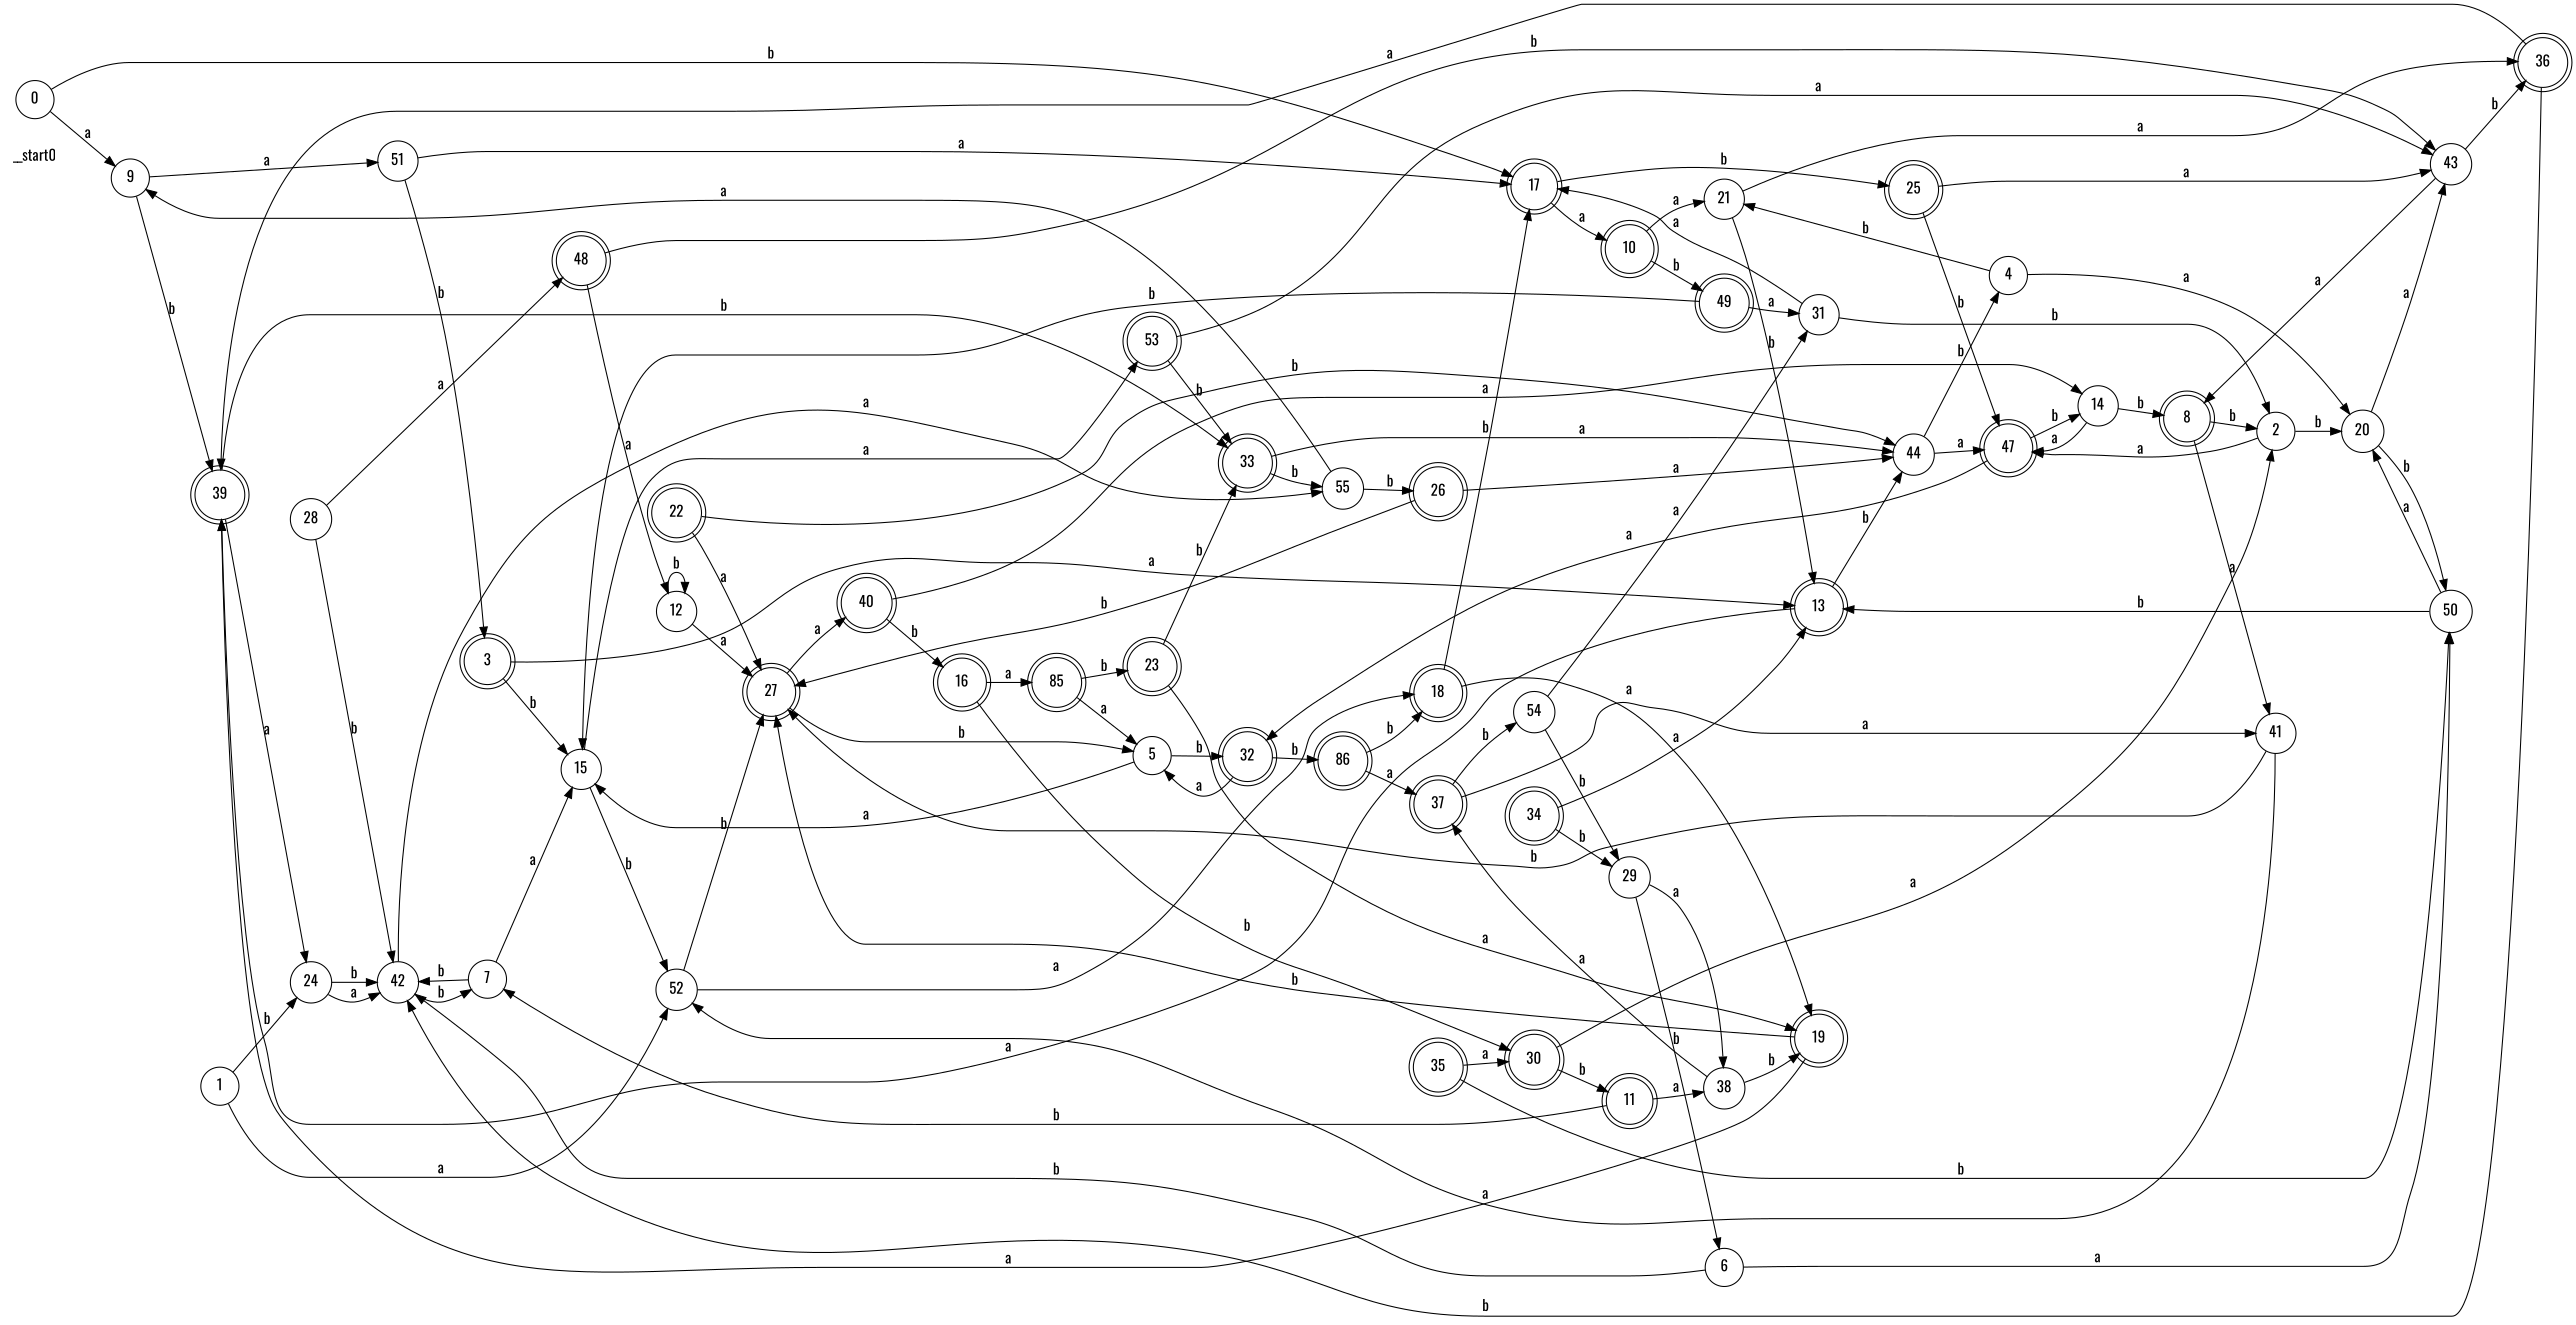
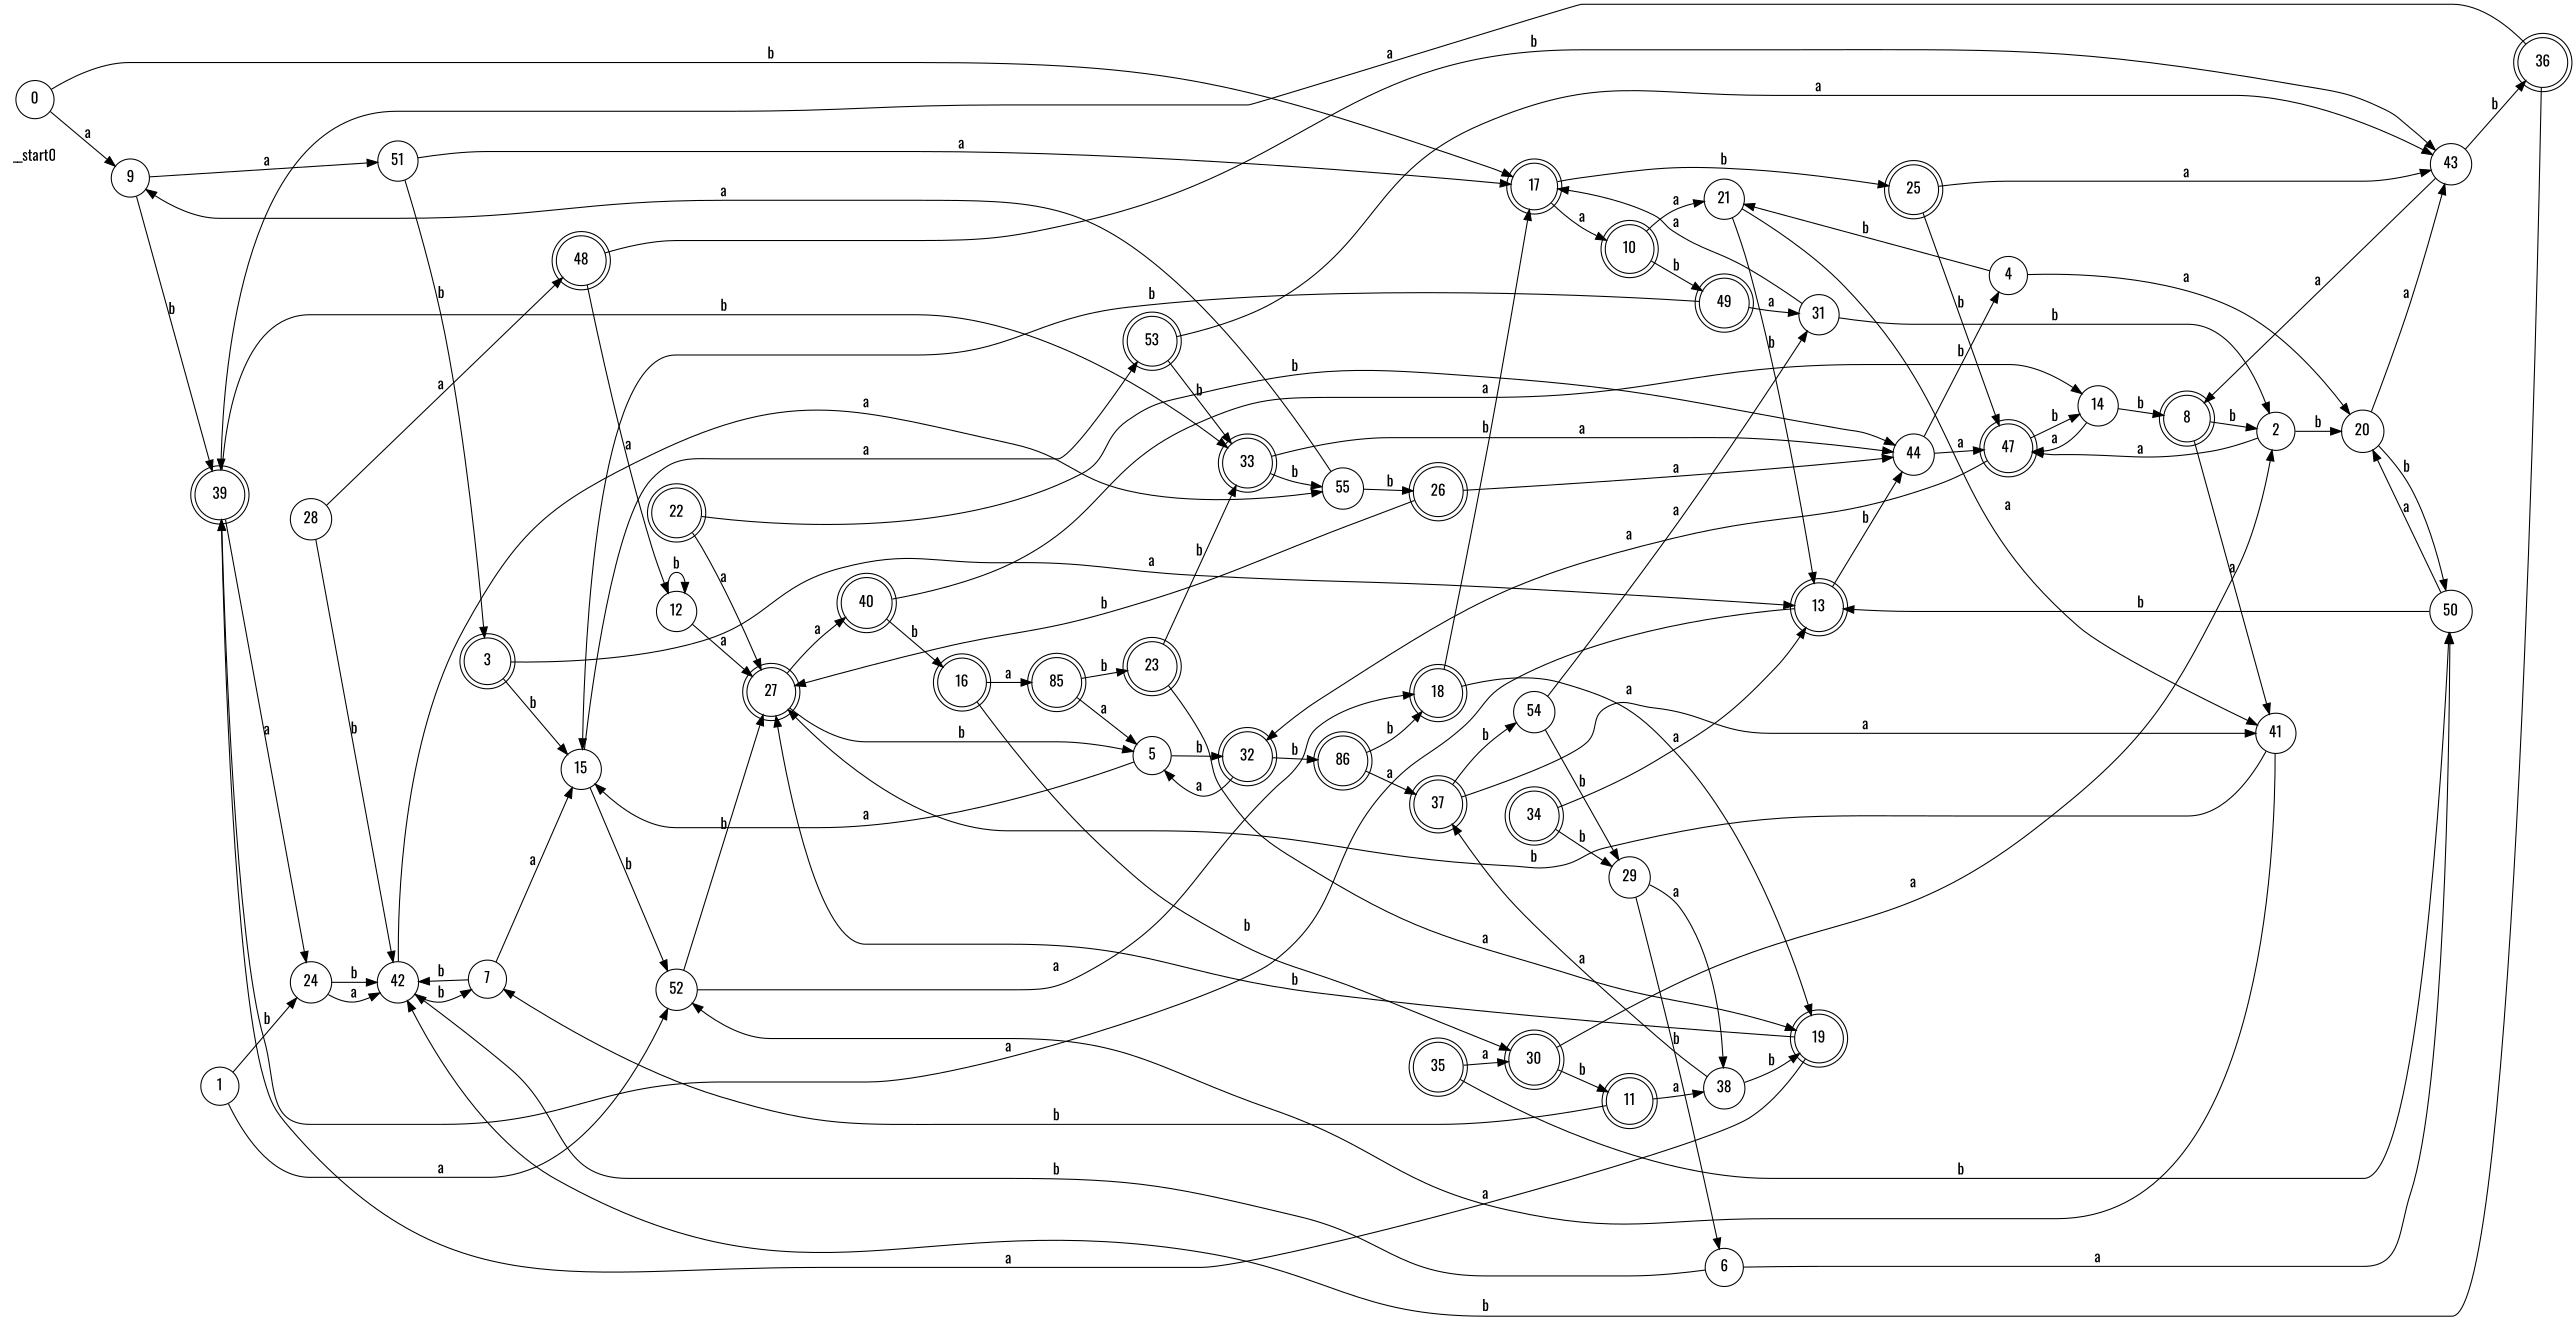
(2128, 136) -> (1971, 489)
